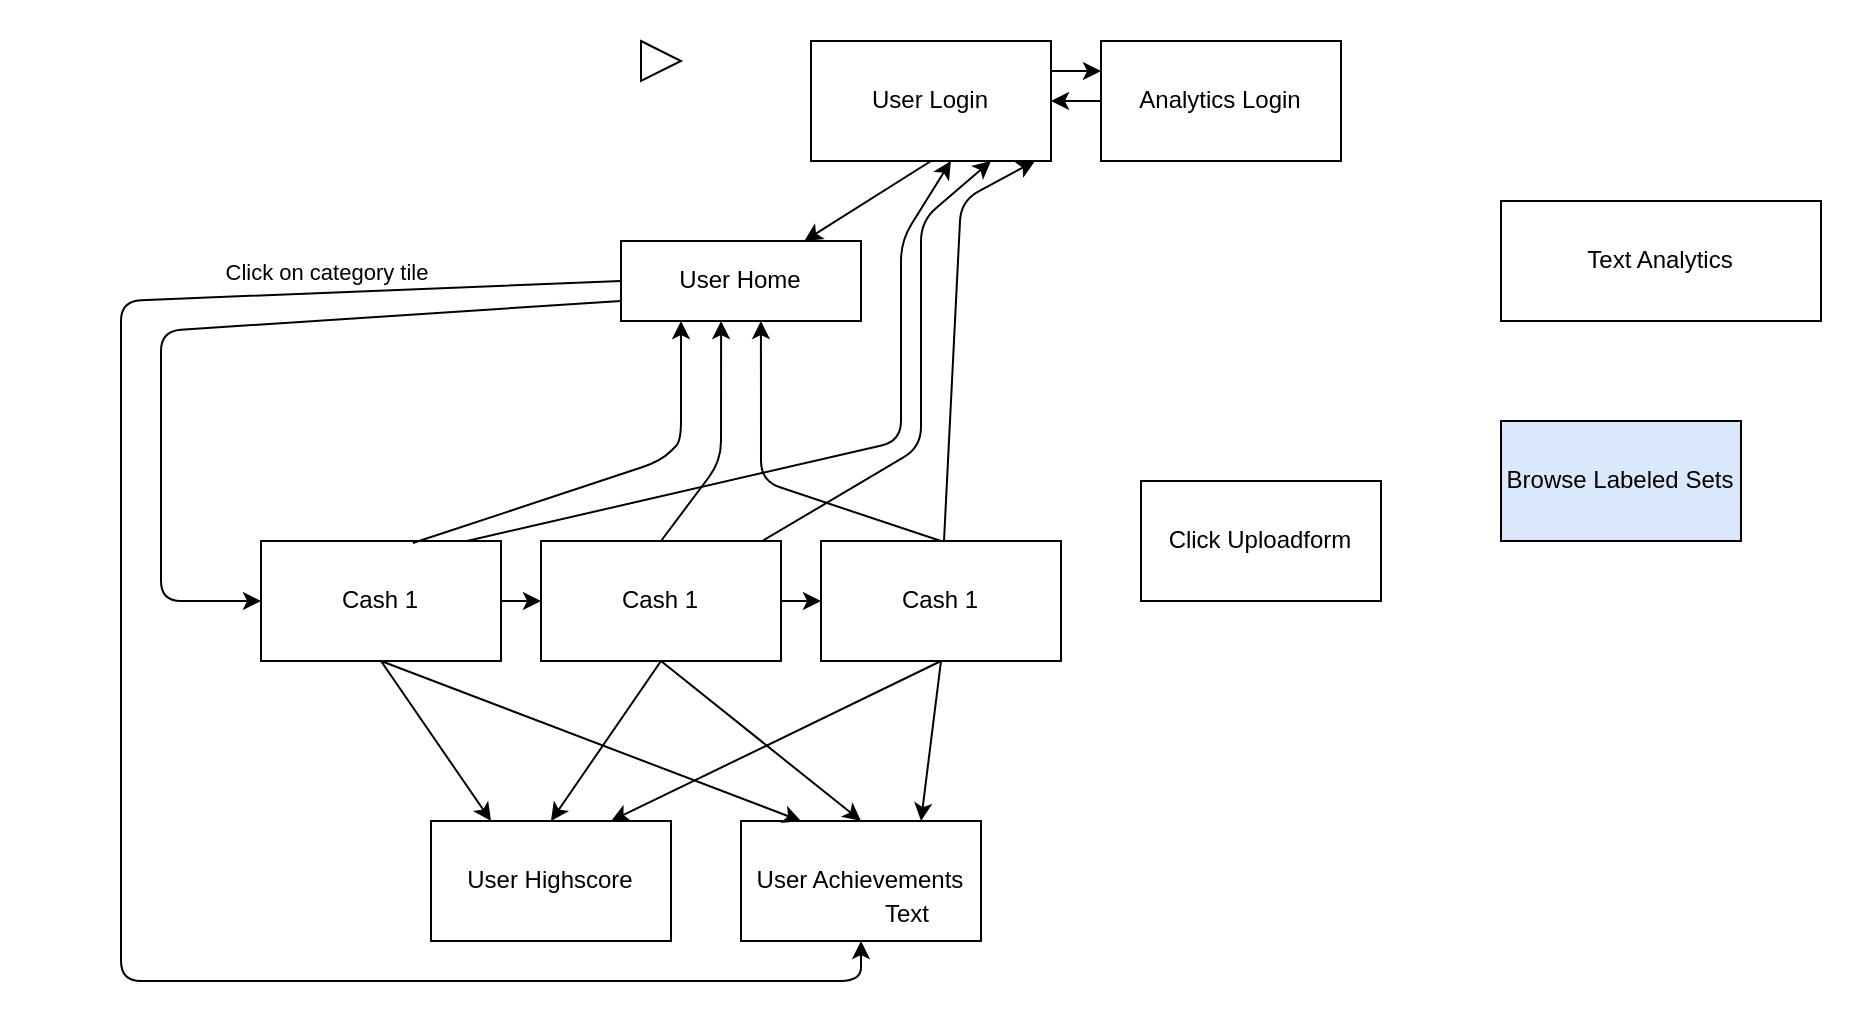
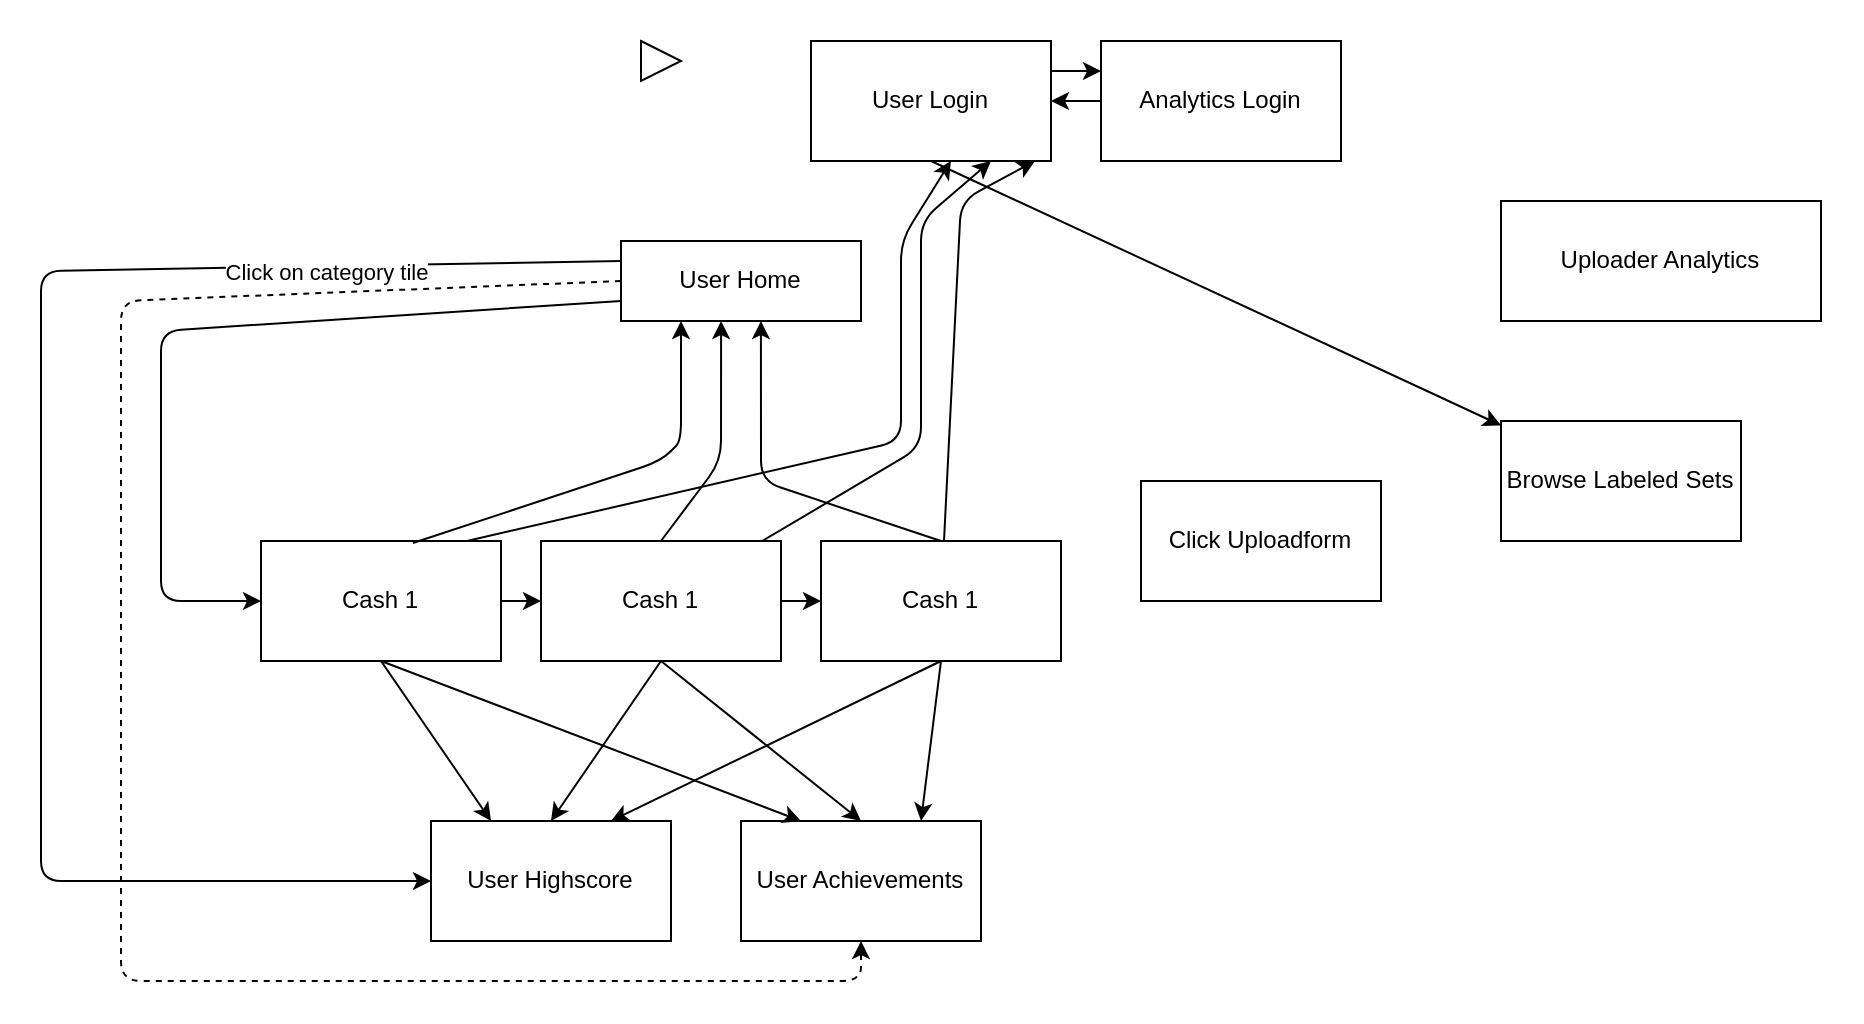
(873, 197) -> (1240, 304)
(1661, 261) -> (1661, 261)
(1621, 481) -> (1621, 481)
none -> (41, 671)
(121, 768) -> (121, 768)
(907, 915) -> none
